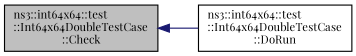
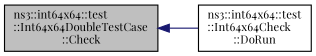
(275, 28) -> (255, 28)
